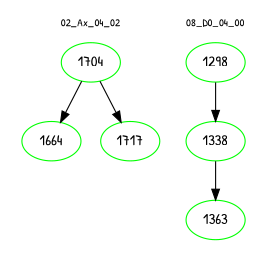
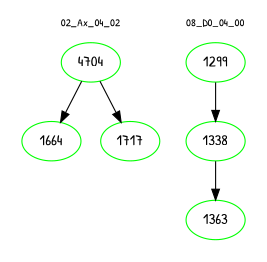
(91, 62) -> (91, 62)
(216, 62) -> (216, 62)
